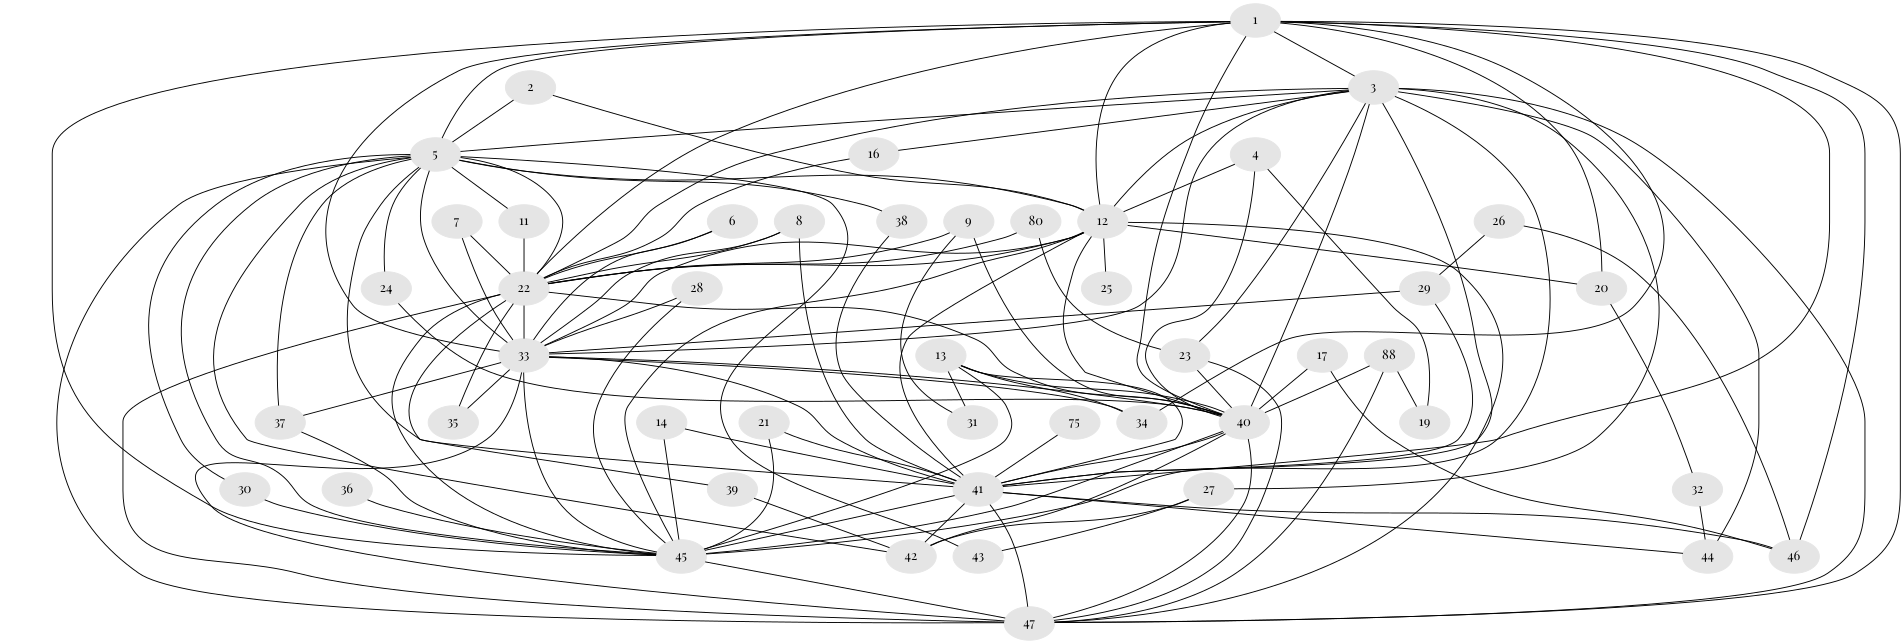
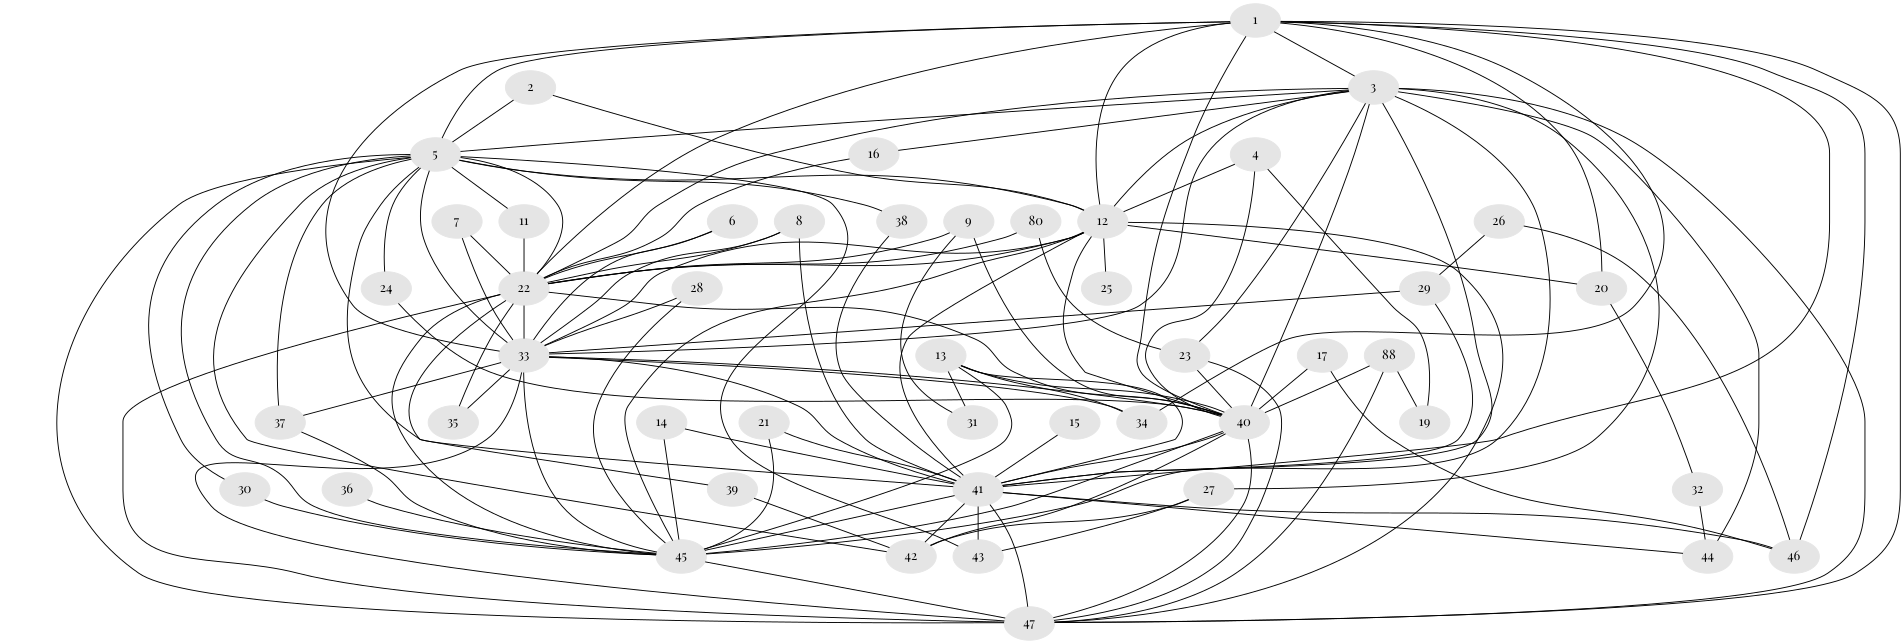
(197, 85) -> none
(1075, 422) -> (1075, 422)
none -> (978, 523)
